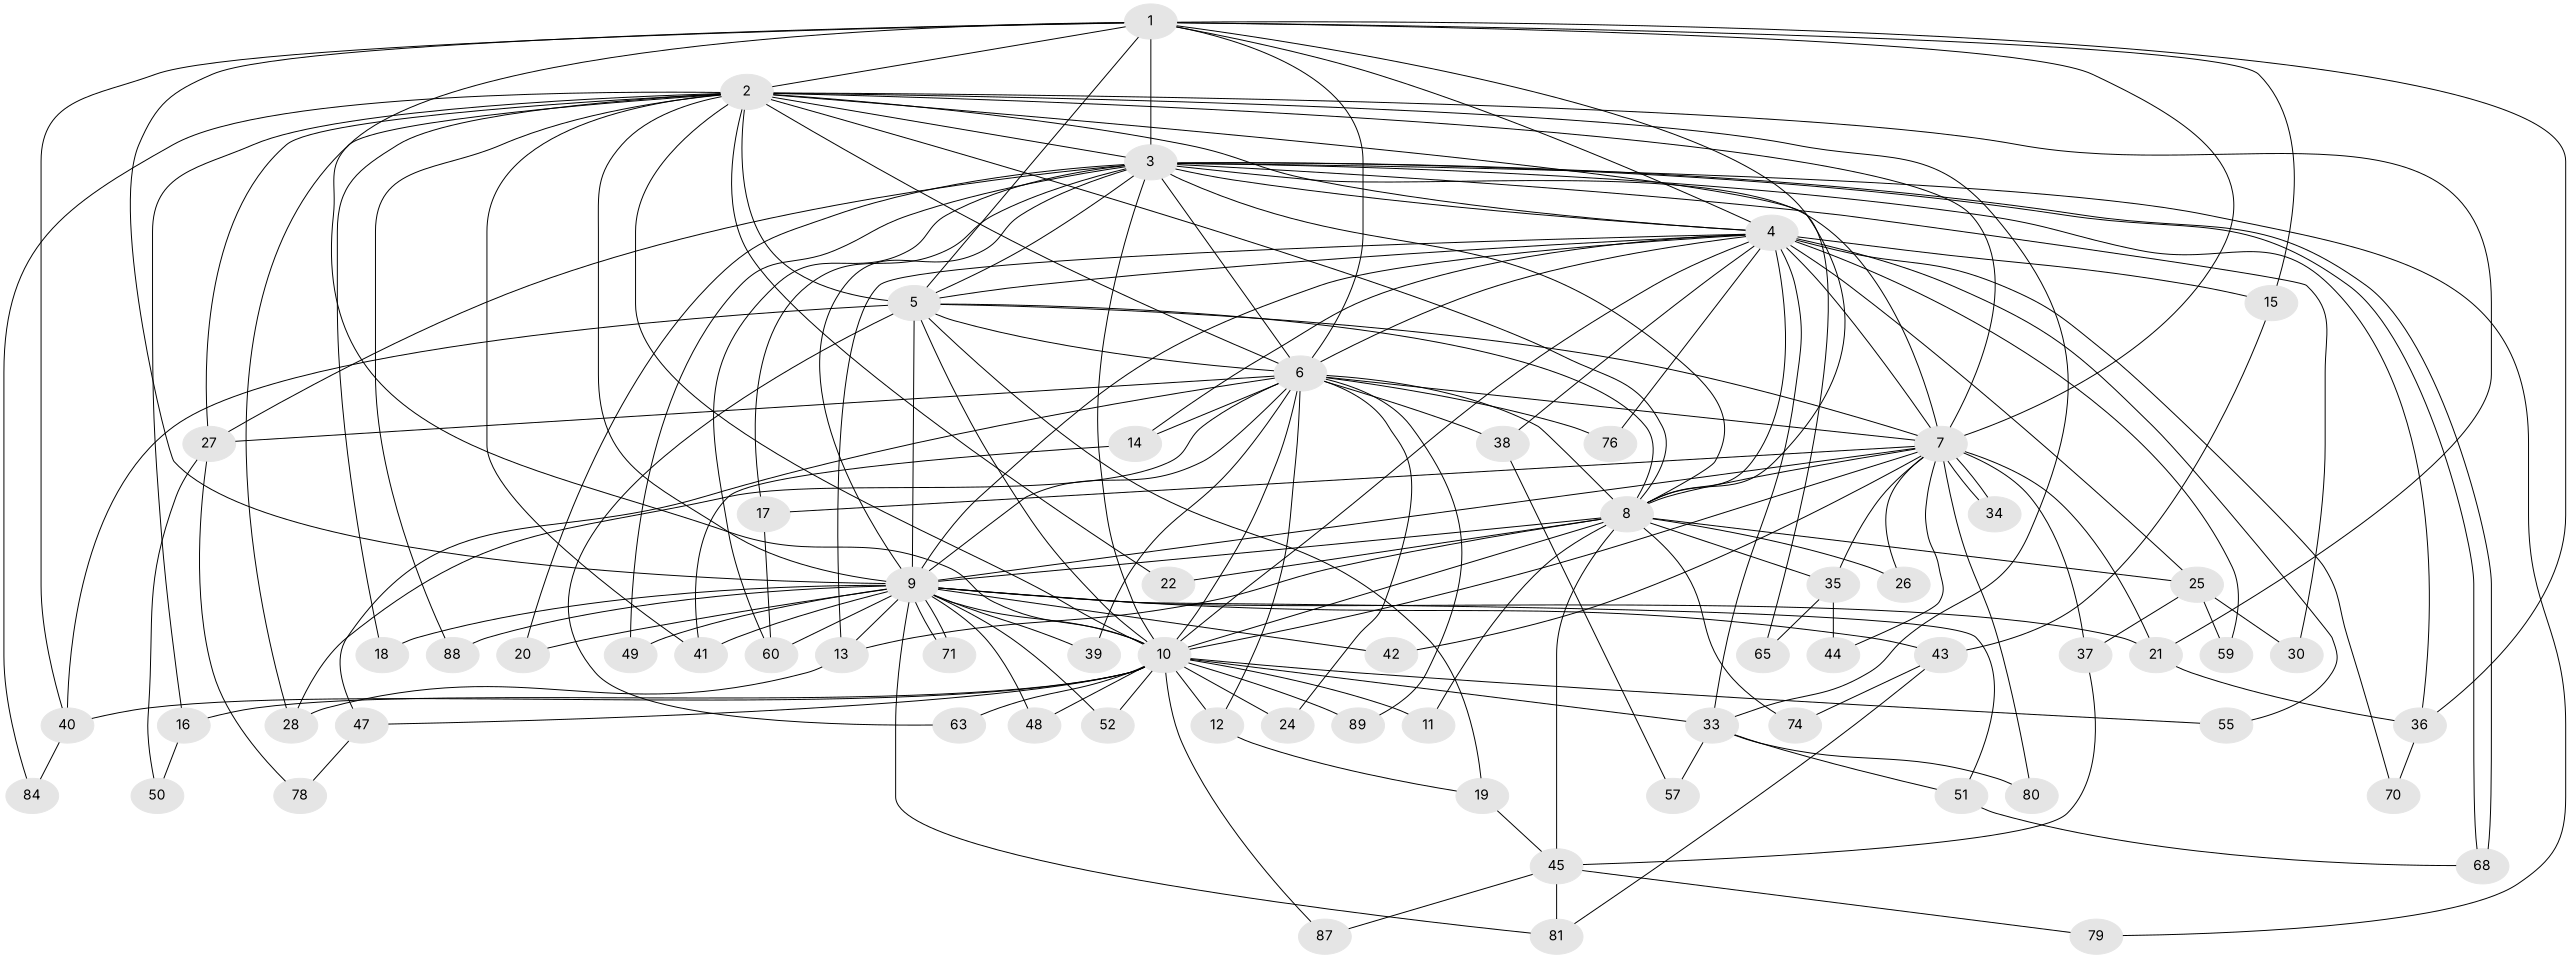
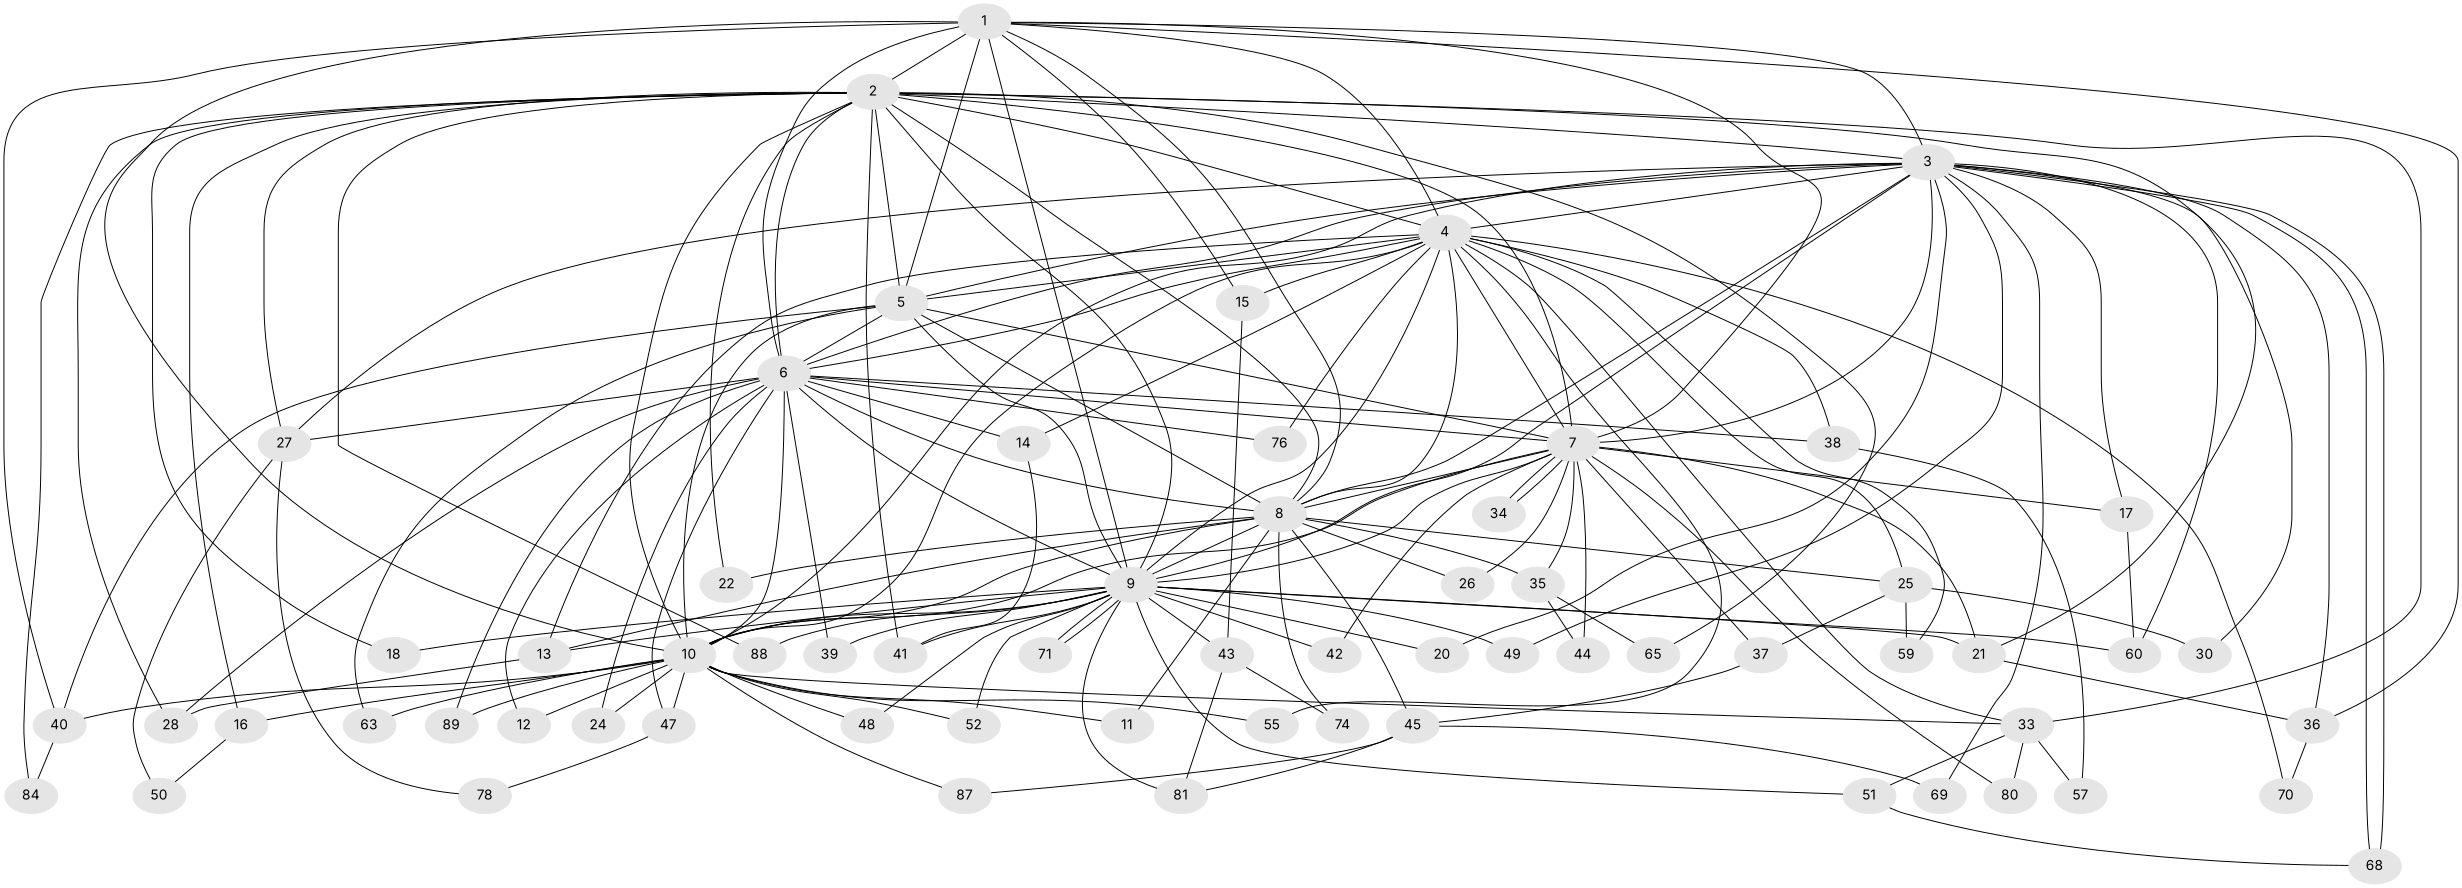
(1482, 796) -> none
(2096, 937) -> (1940, 796)
